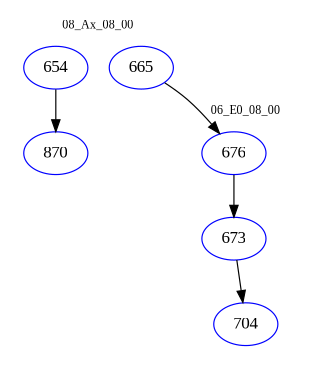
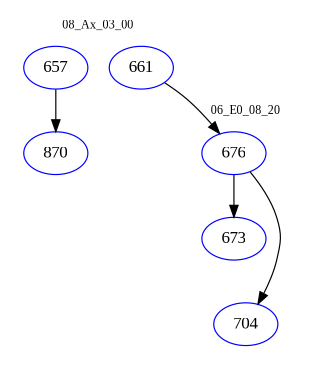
(99, 26) -> (99, 26)
(56, 68) -> (56, 68)
(141, 68) -> (141, 68)
(246, 111) -> (246, 111)
(239, 275) -> (280, 230)
